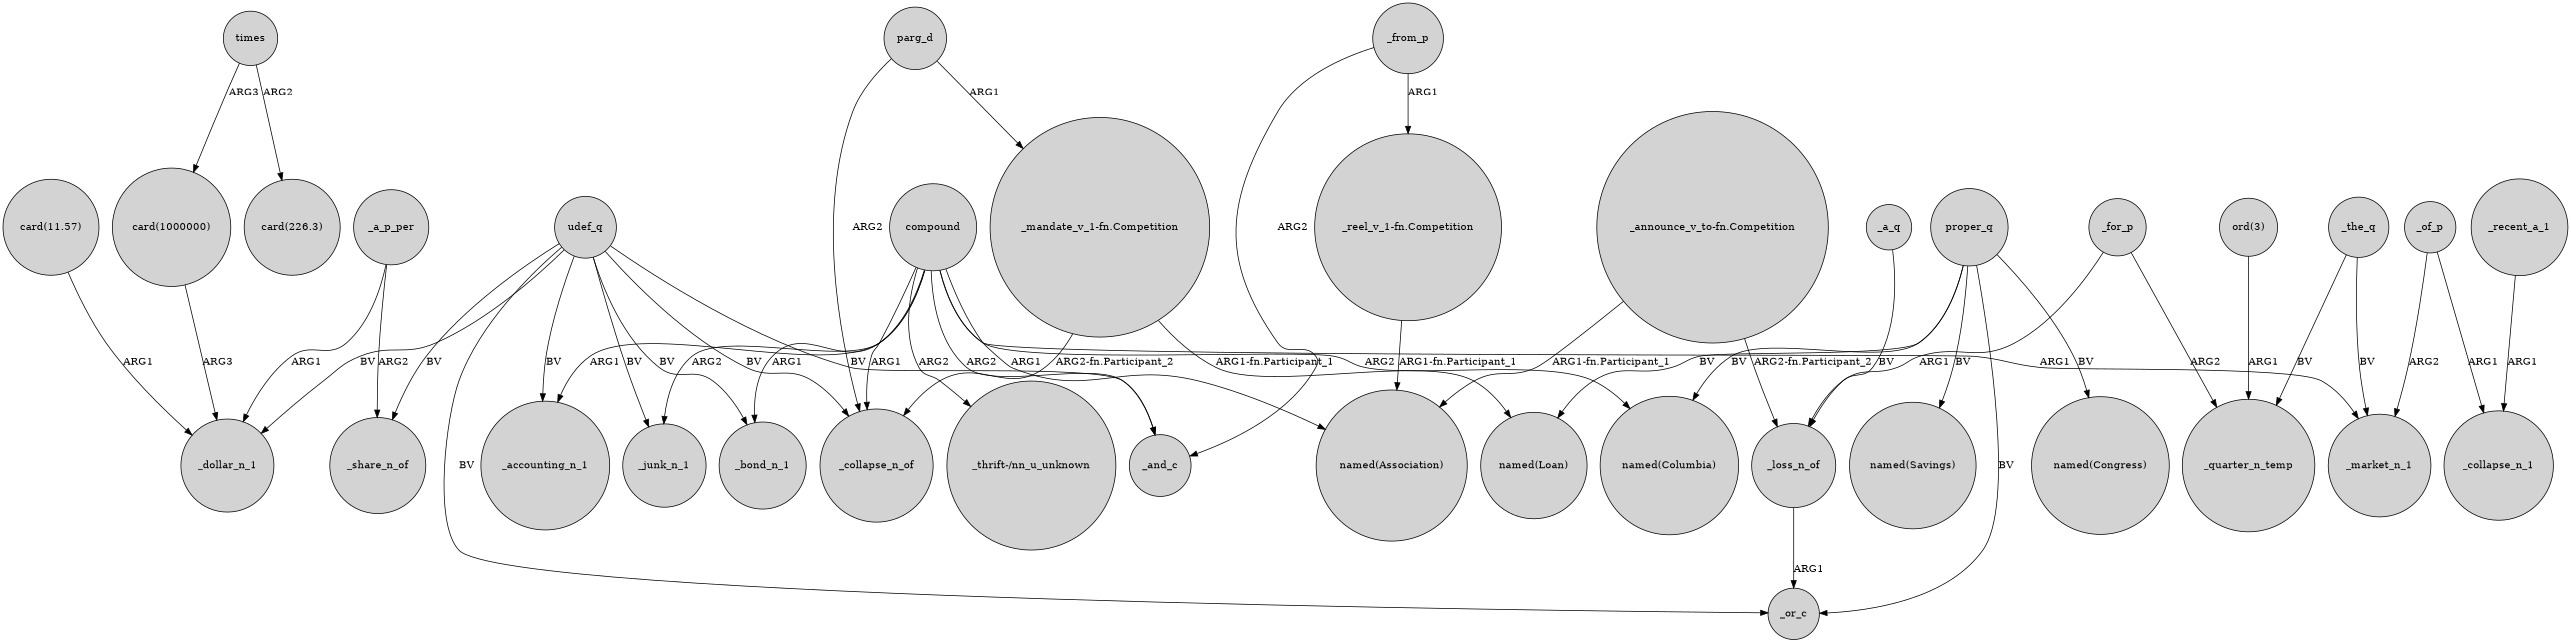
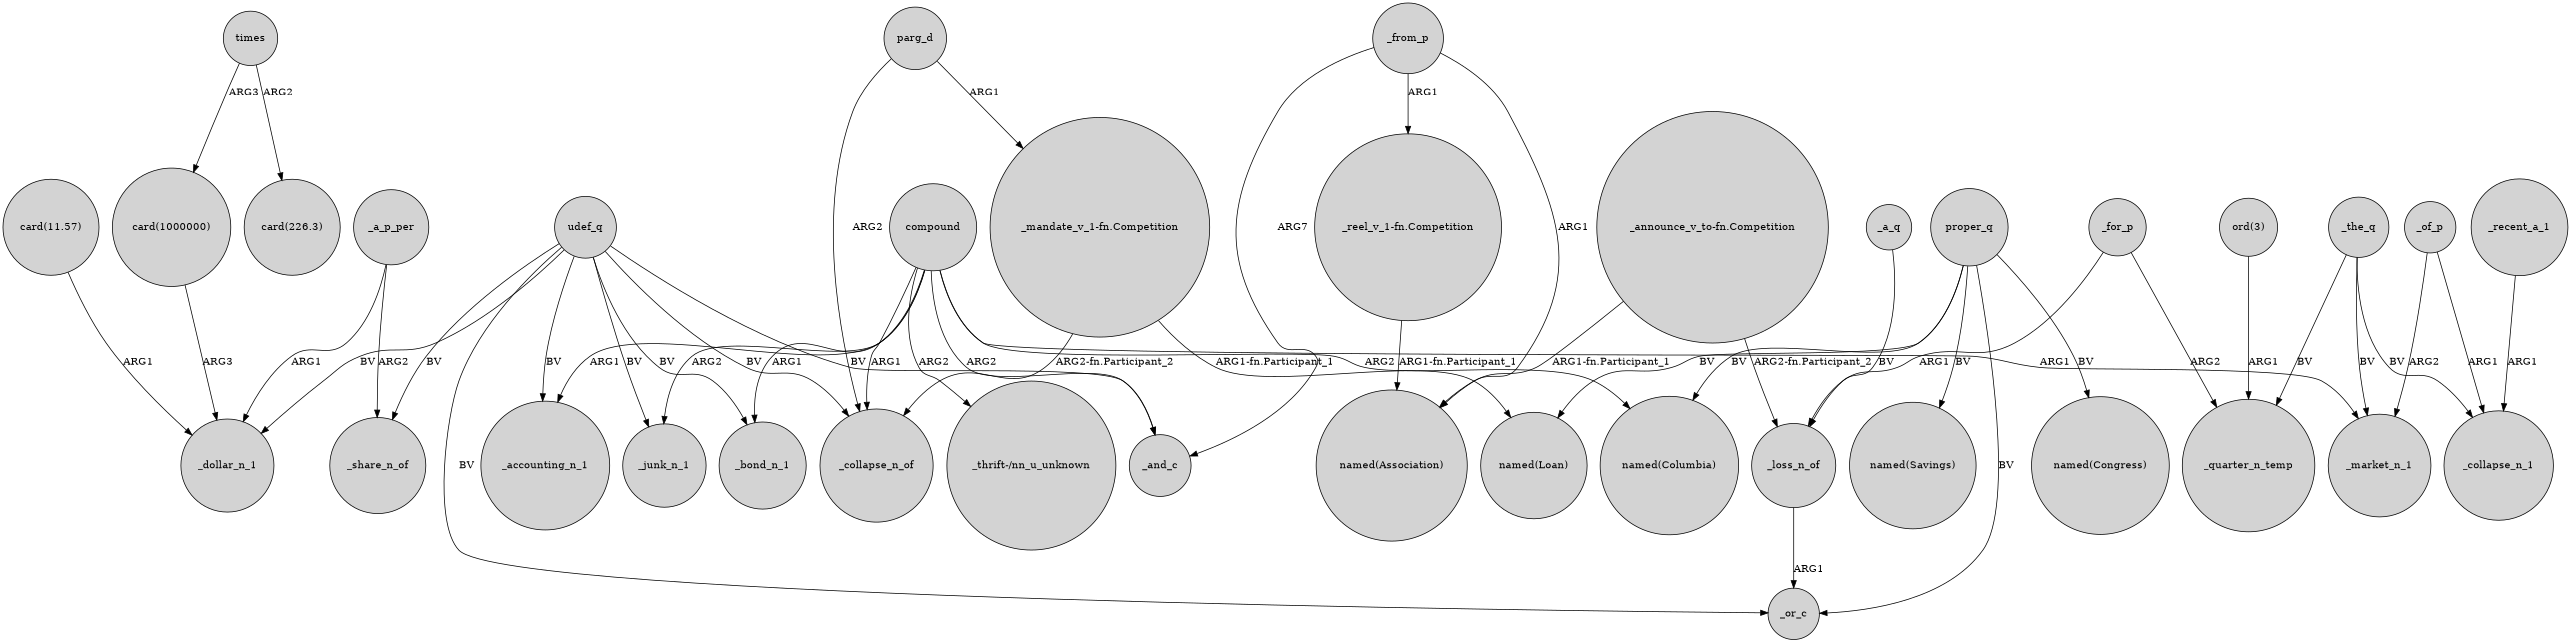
(1293, 227) -> (1293, 227)
none -> (2382, 359)
(1087, 380) -> (1557, 235)
